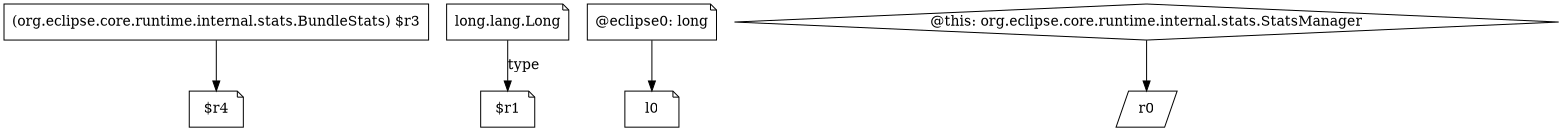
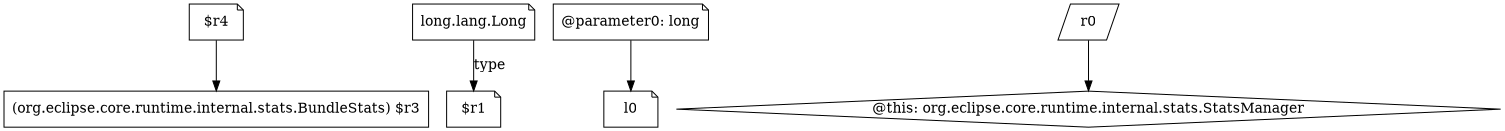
(652, 22) -> (631, 22)
(216, 61) -> (216, 61)
(1147, 61) -> (1089, 61)
